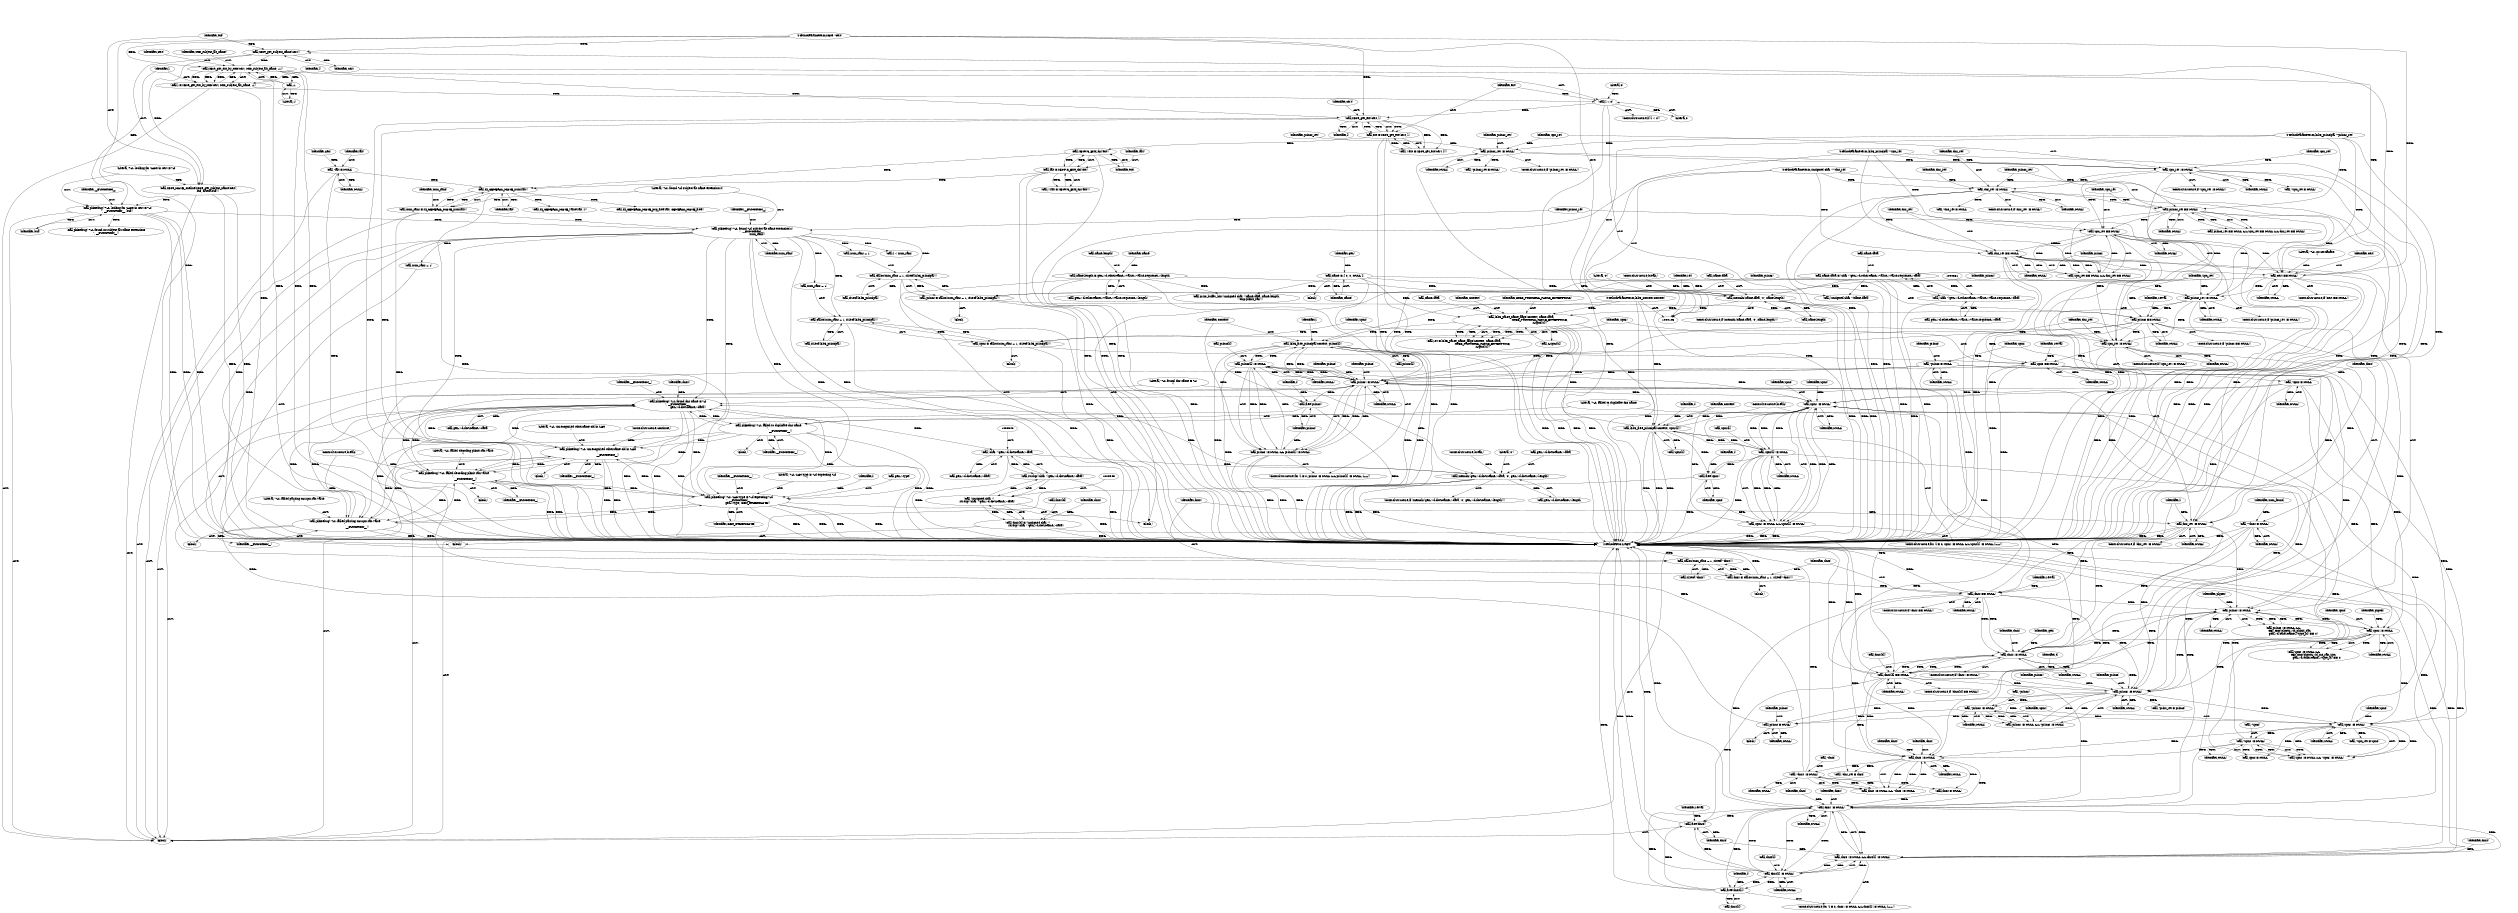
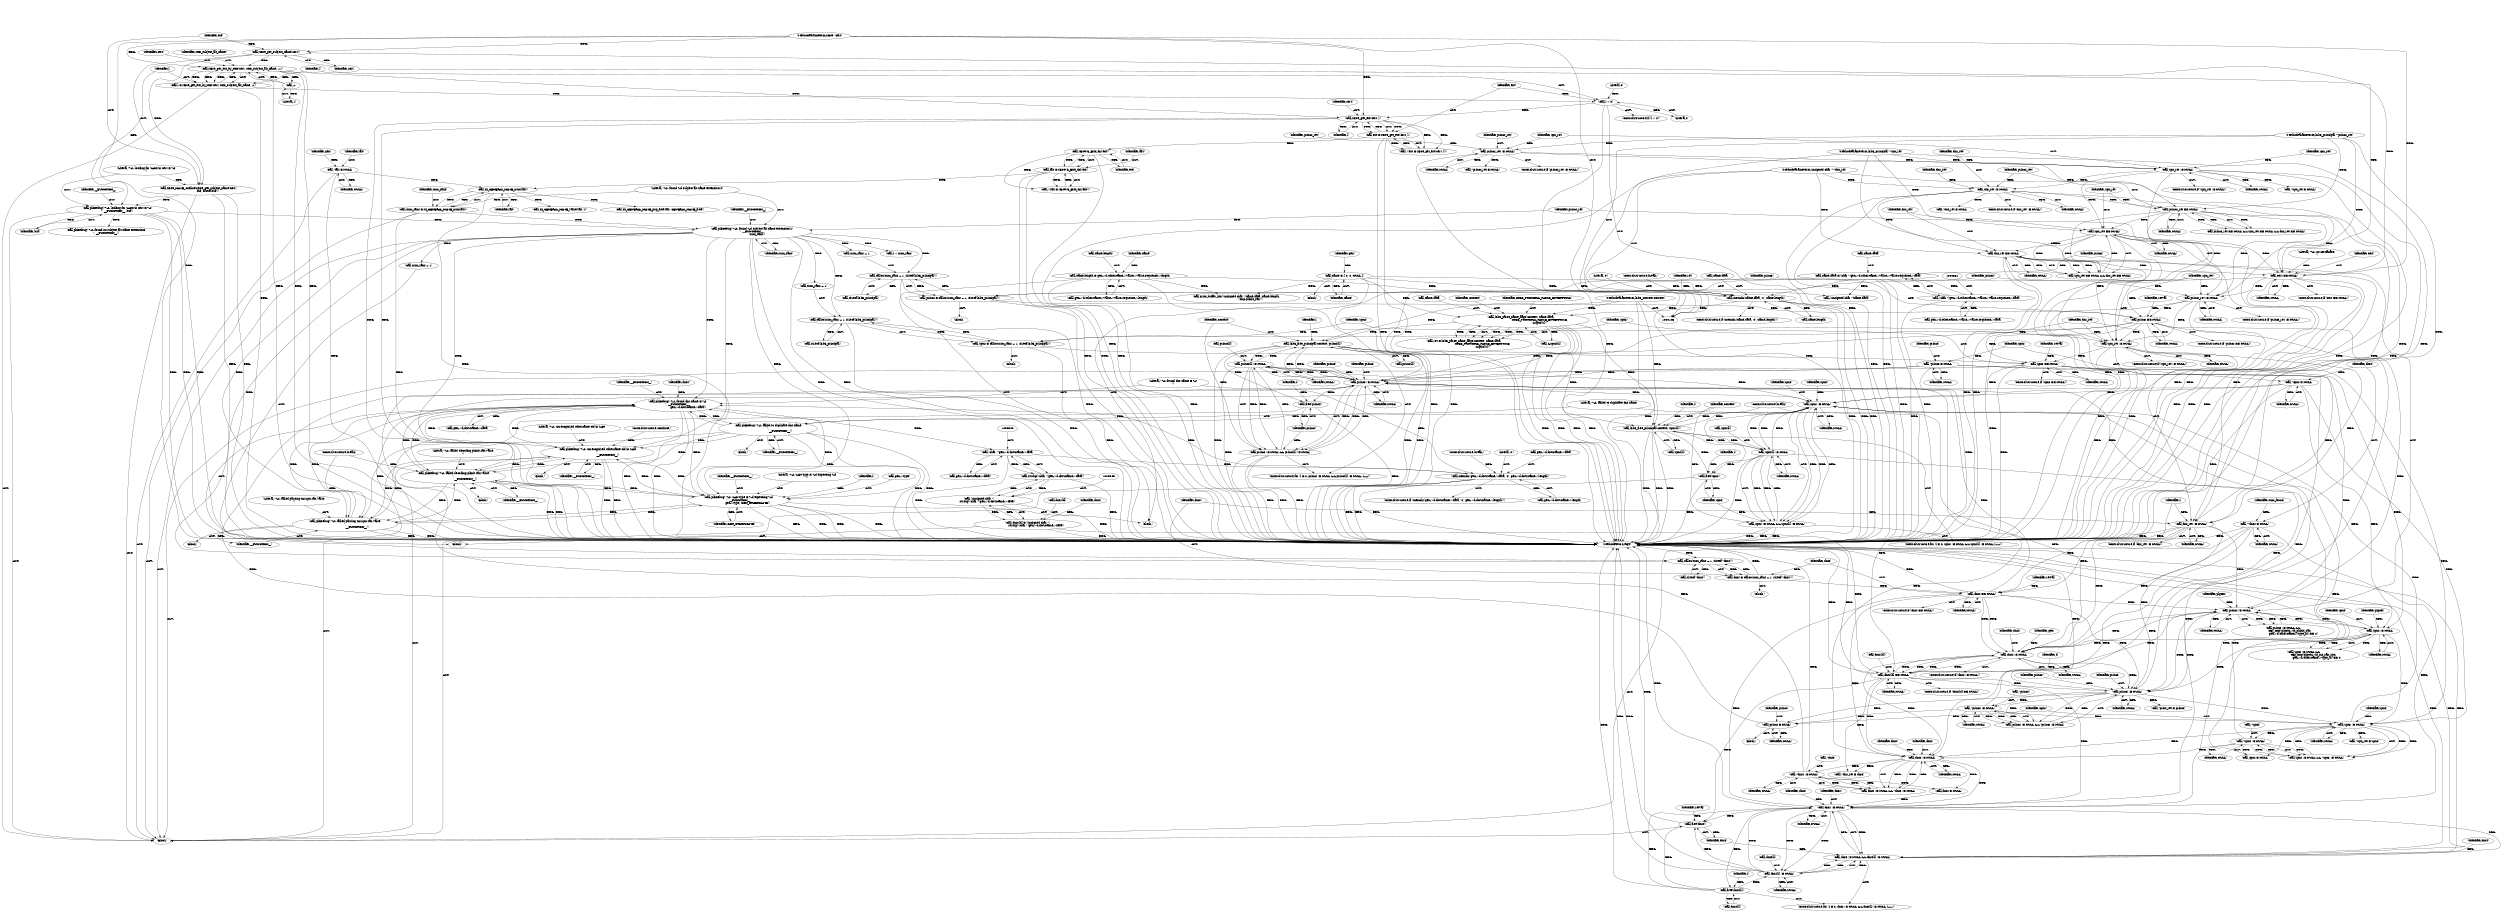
(800, 171) -> (1019, 167)
none -> (2041, 383)
(1660, 553) -> (1665, 550)
(1761, 884) -> none
